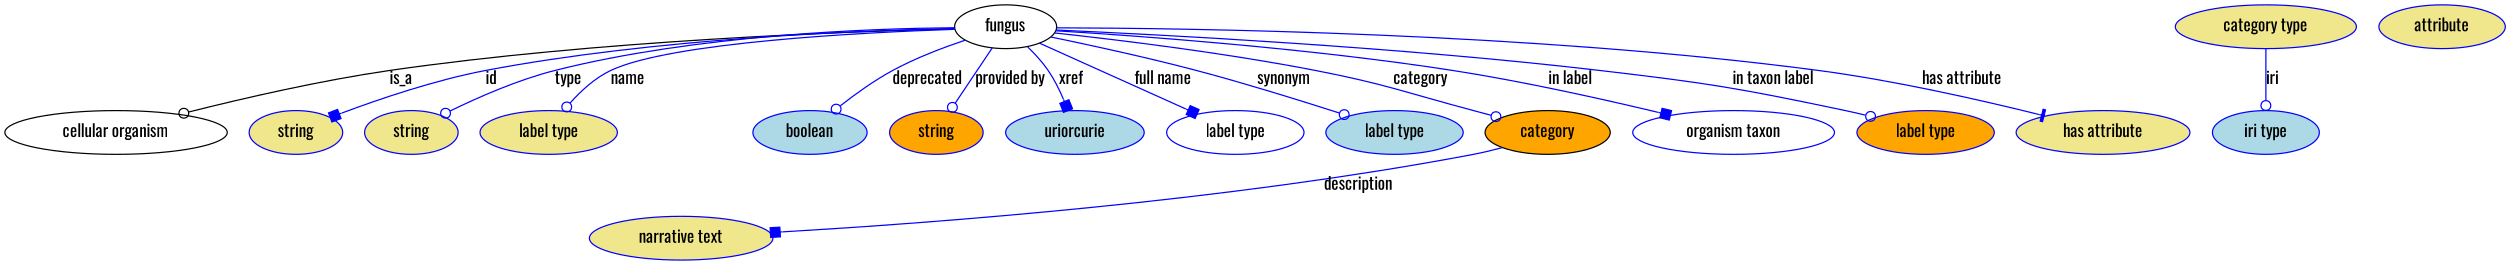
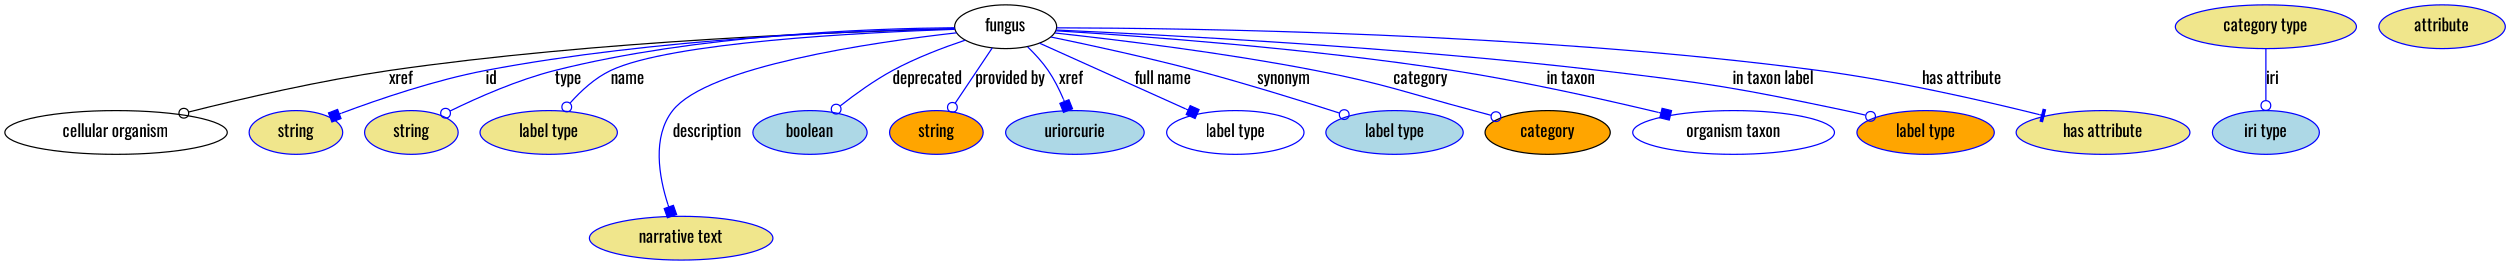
(401, 80) -> (401, 80)
(1571, 80) -> (1571, 80)
(1144, 202) -> (762, 67)
